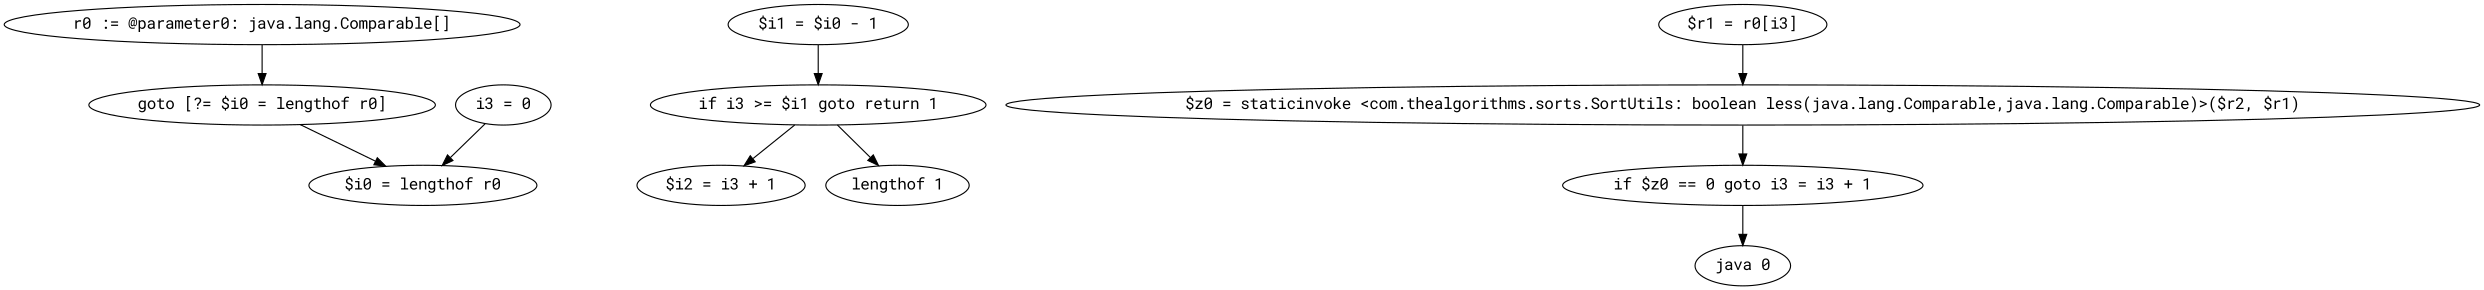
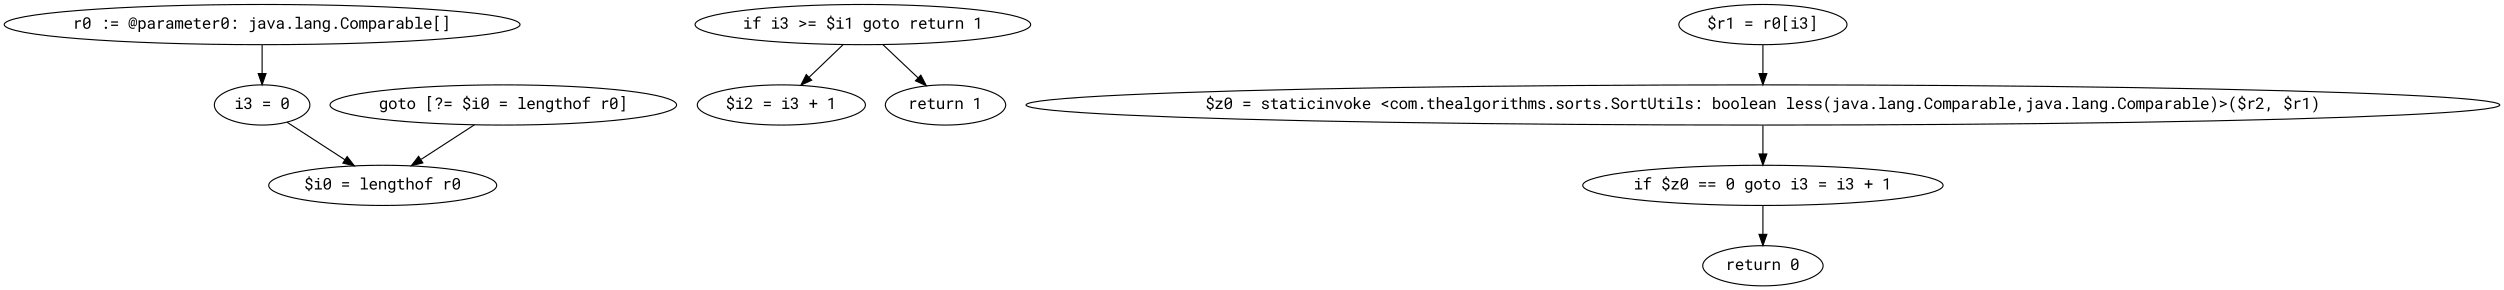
(818, 25) -> none
(262, 59) -> (262, 59)
(897, 185) -> (946, 105)
(1743, 266) -> (1763, 266)
